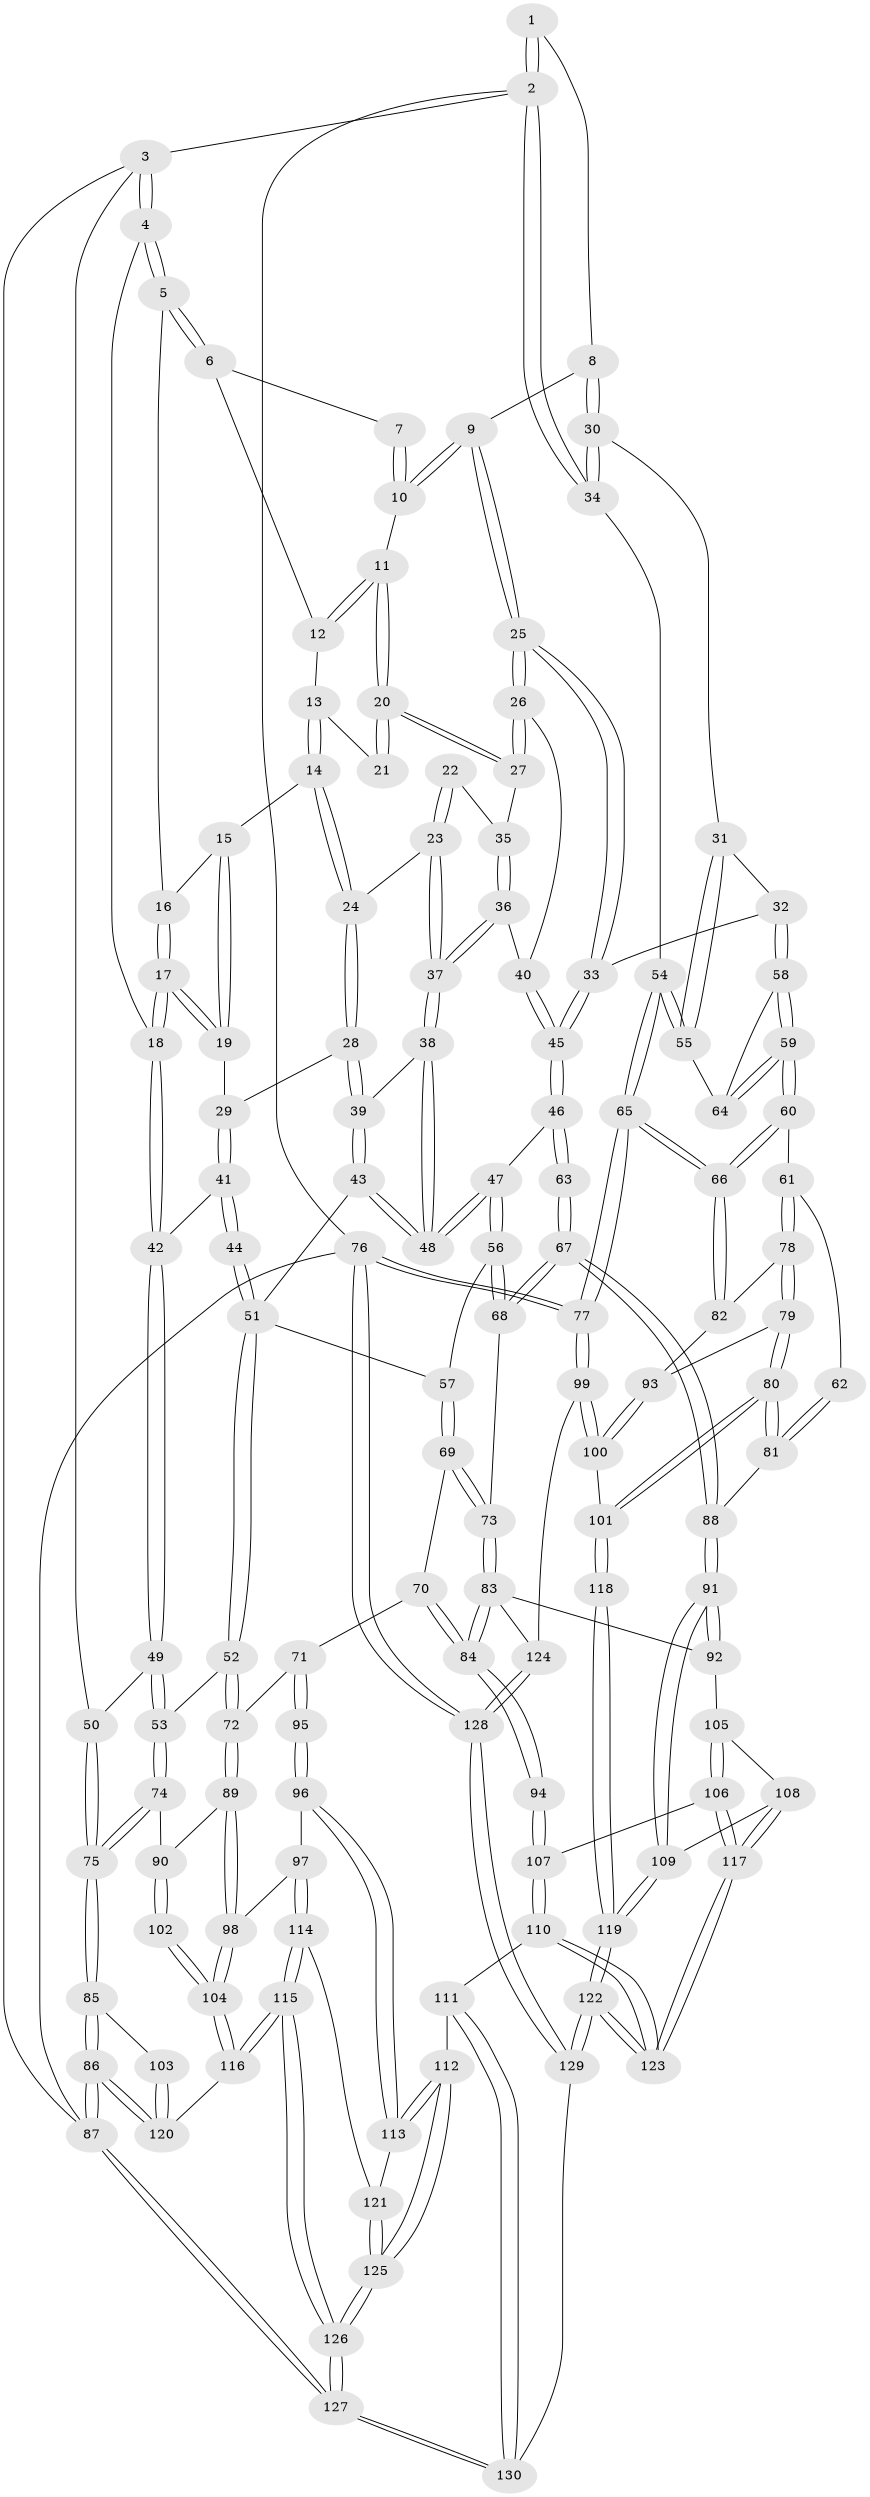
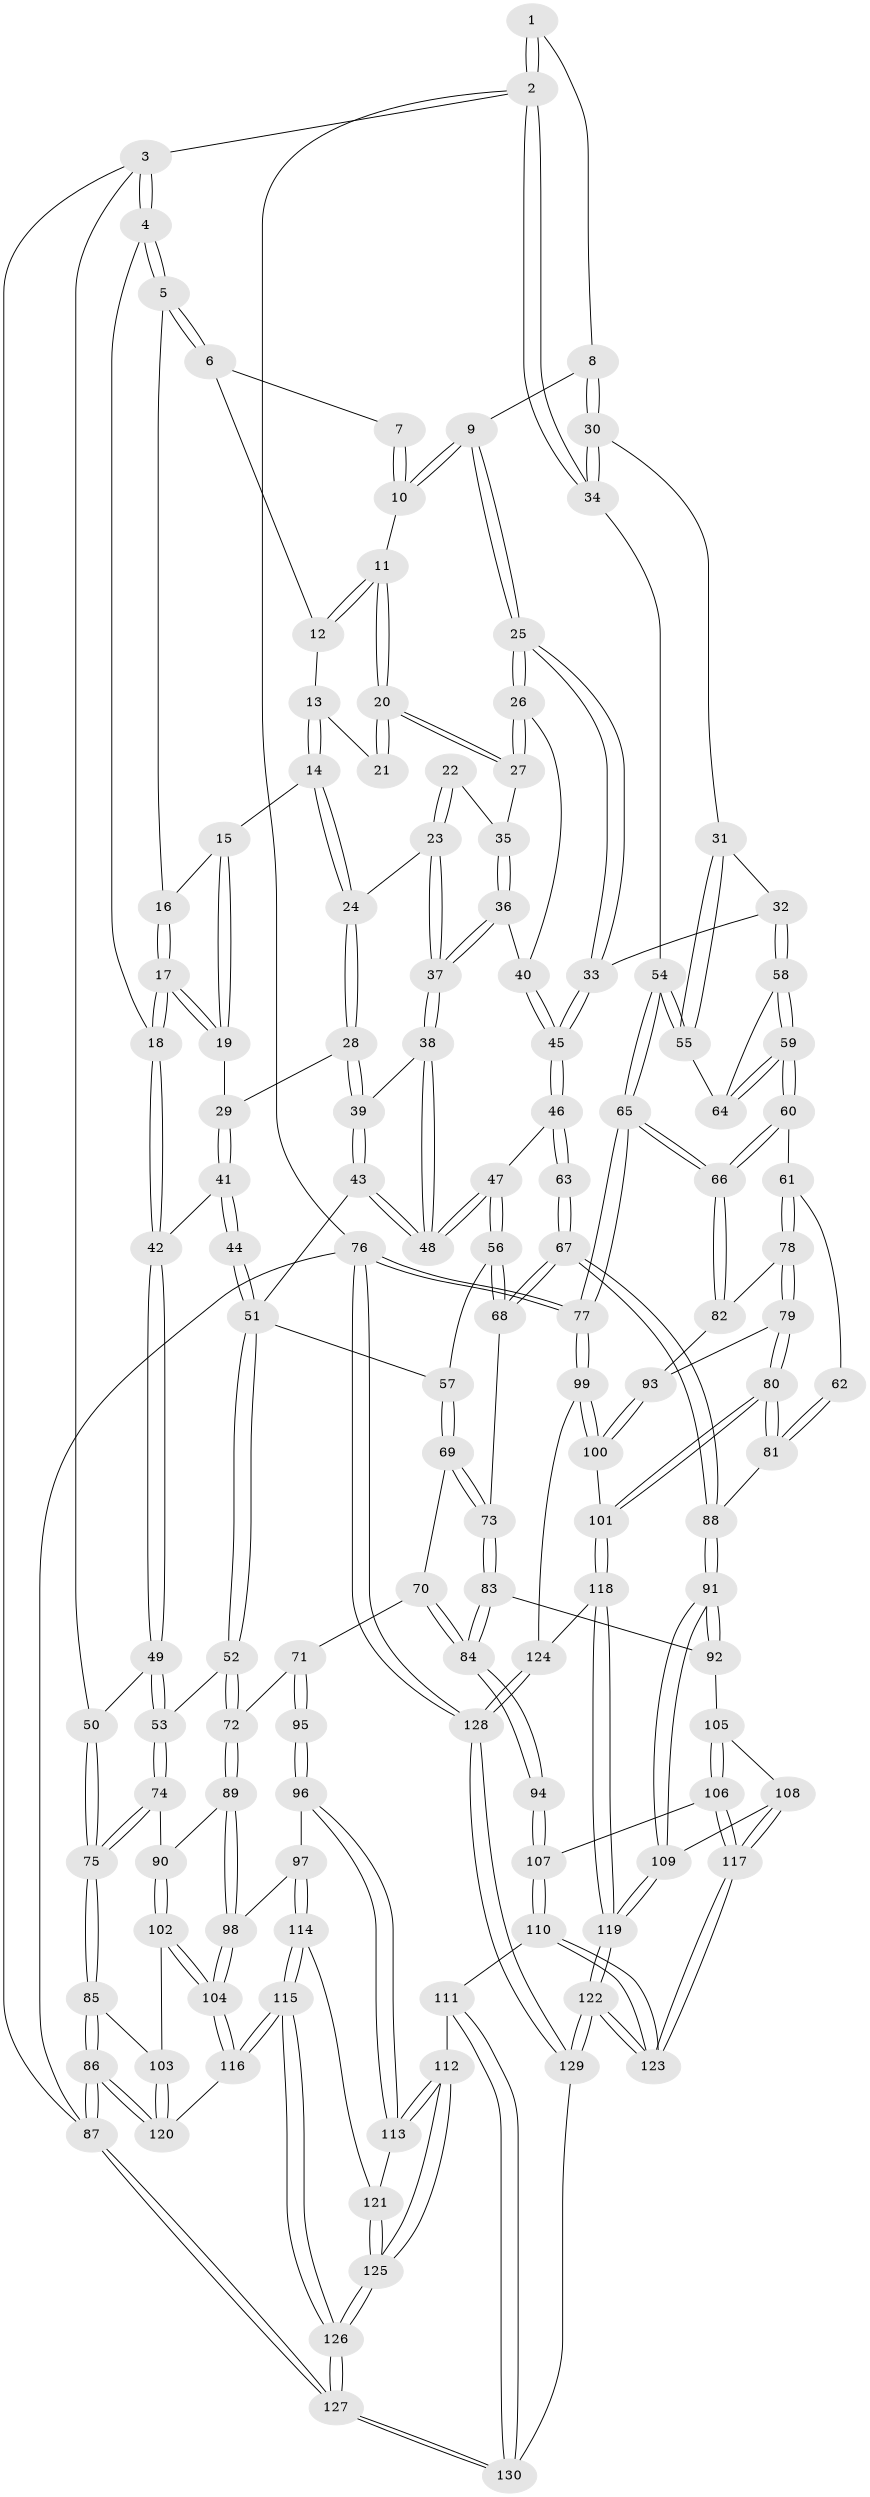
(514, 1624) -> (570, 1624)
none -> (162, 1999)
